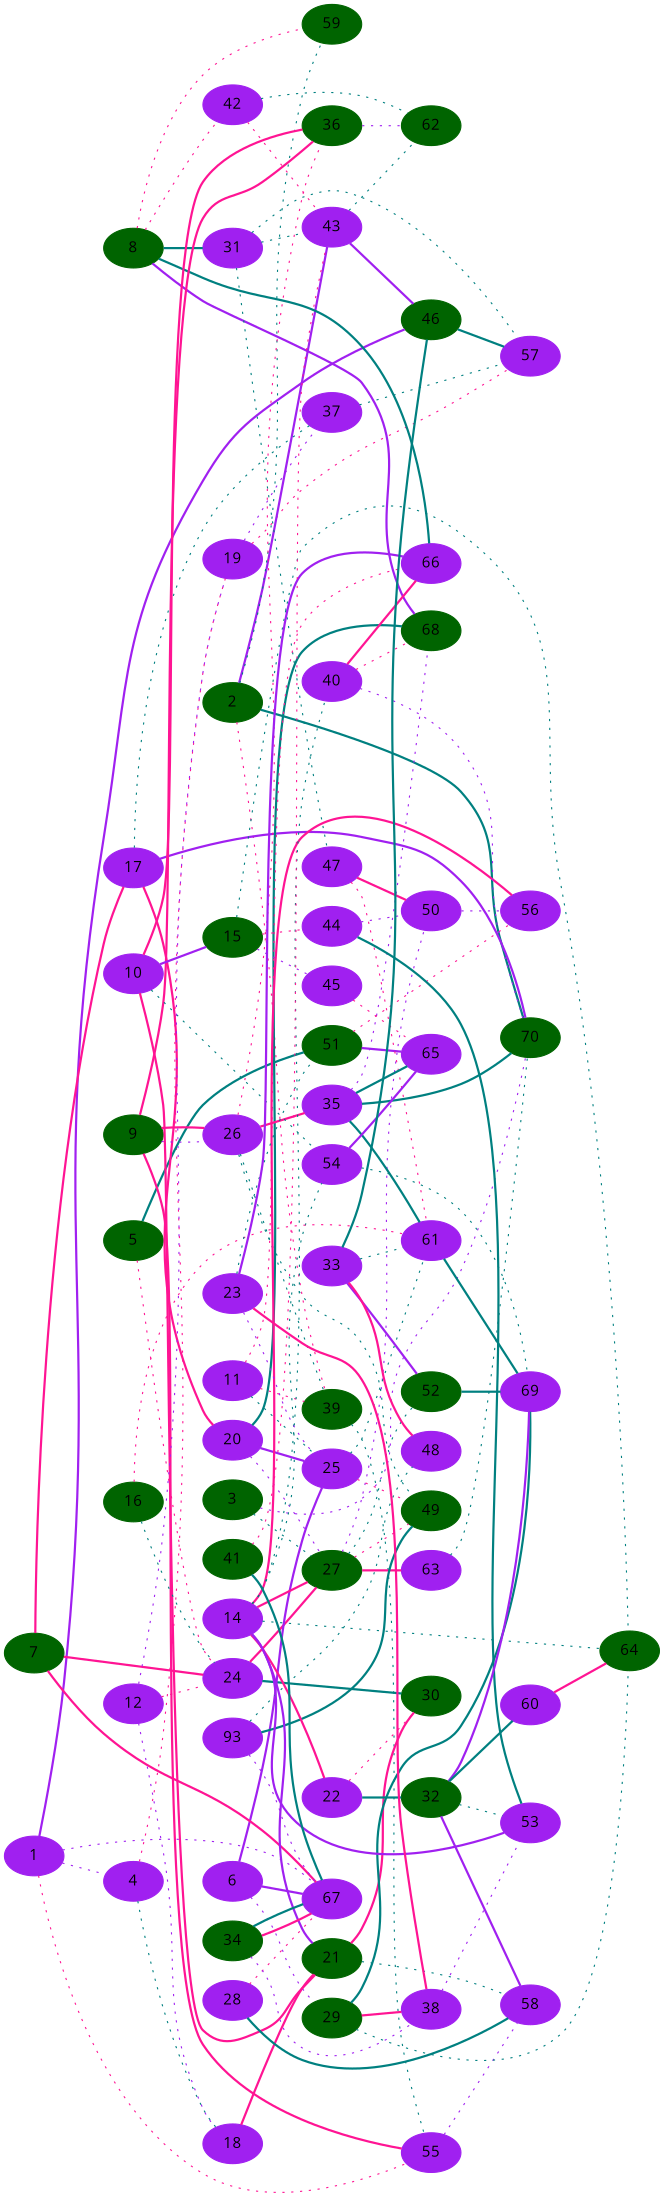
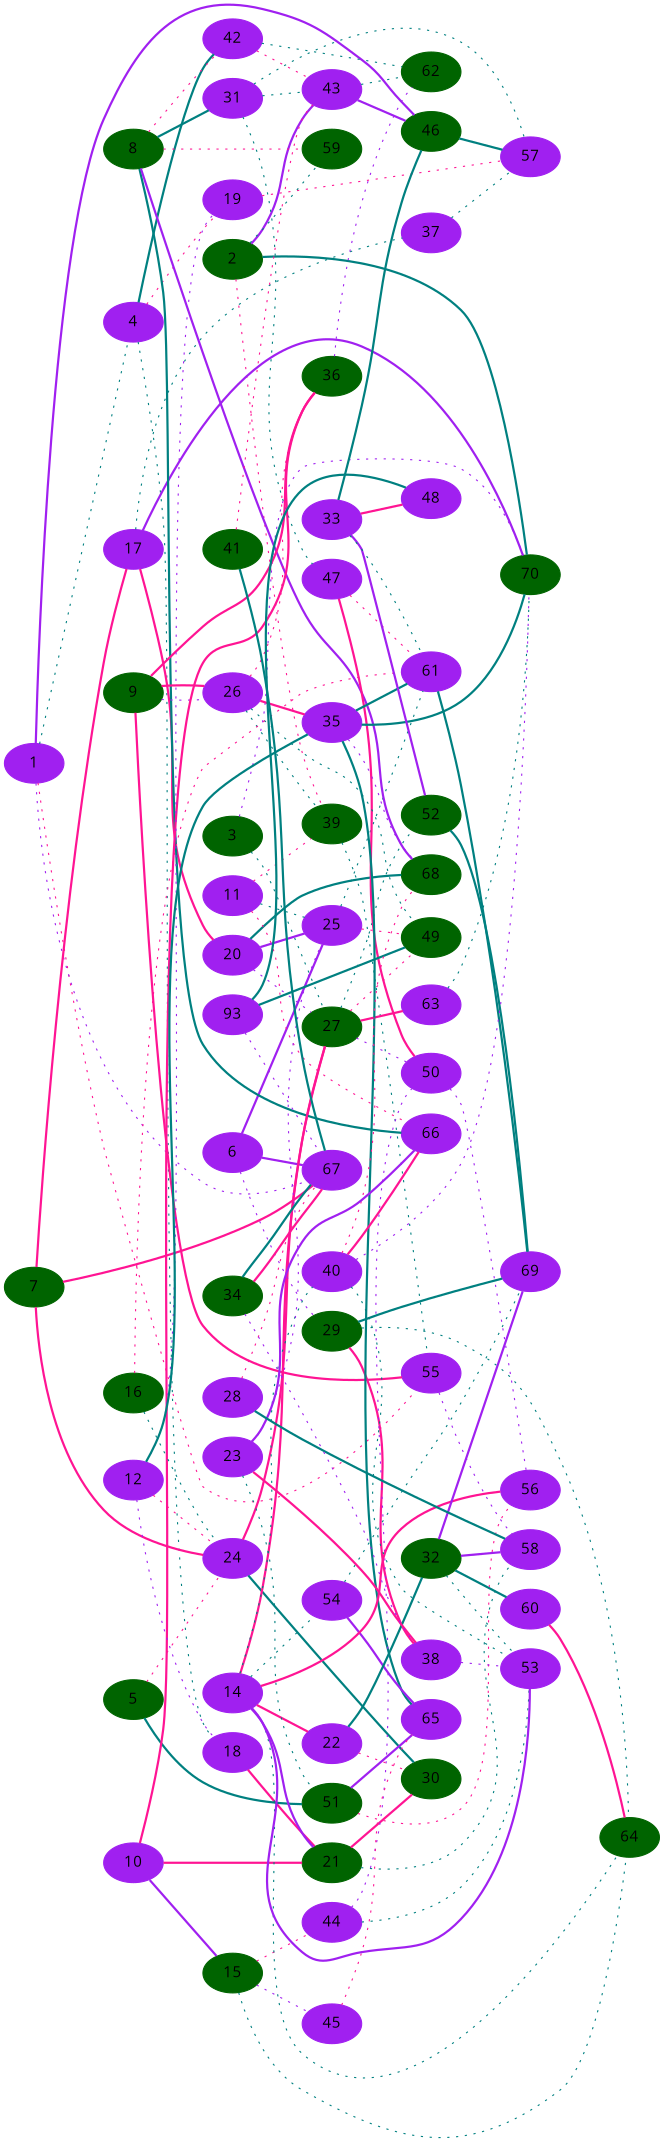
none -> (168, 175)
(261, 512) -> none
(233, 1069) -> none
none -> (170, 1070)
(497, 1414) -> (492, 1844)
none -> (394, 1573)
(356, 1609) -> (267, 689)
(84, 1869) -> (84, 543)
